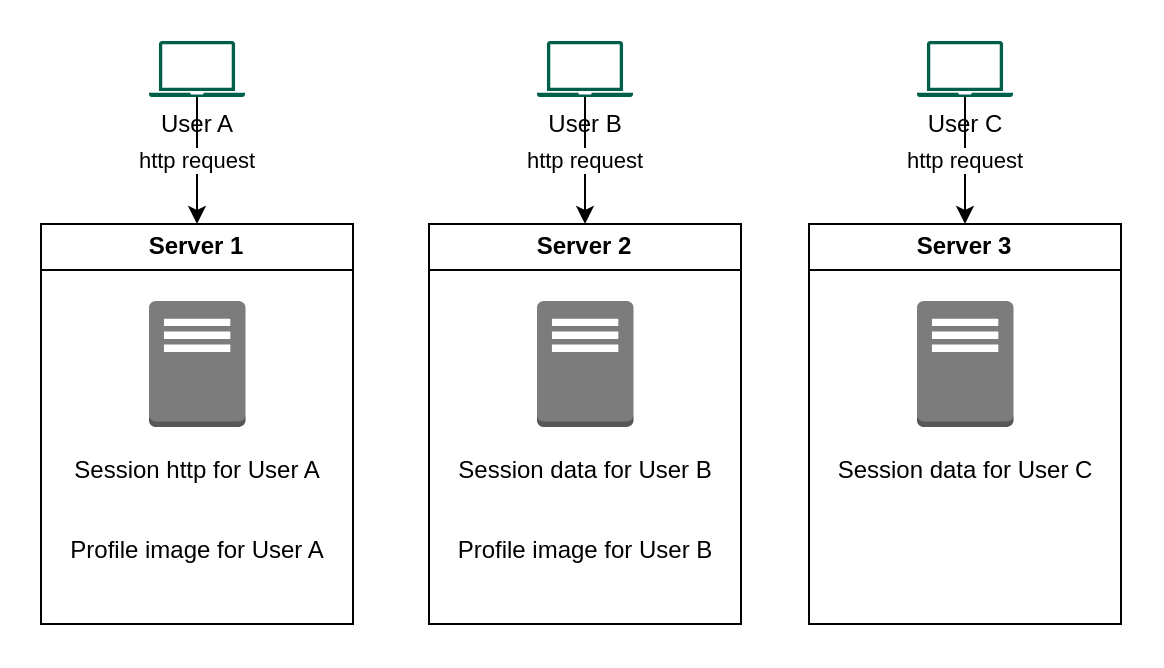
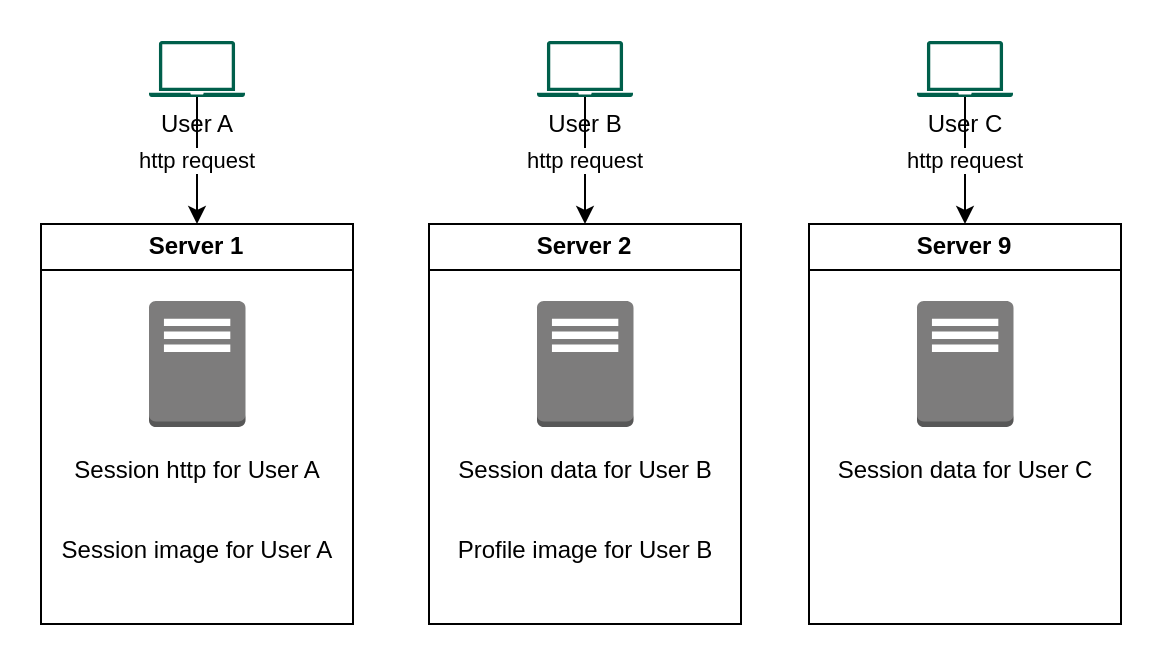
(965, 247) -> (965, 247)
(198, 551) -> (198, 551)
